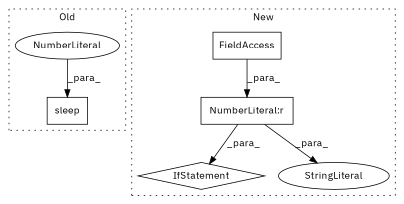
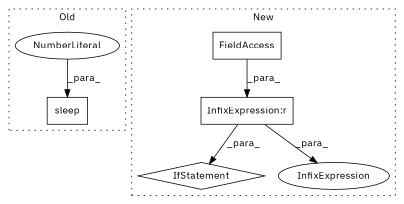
(247, 111) -> (247, 111)
(334, 176) -> (334, 176)
